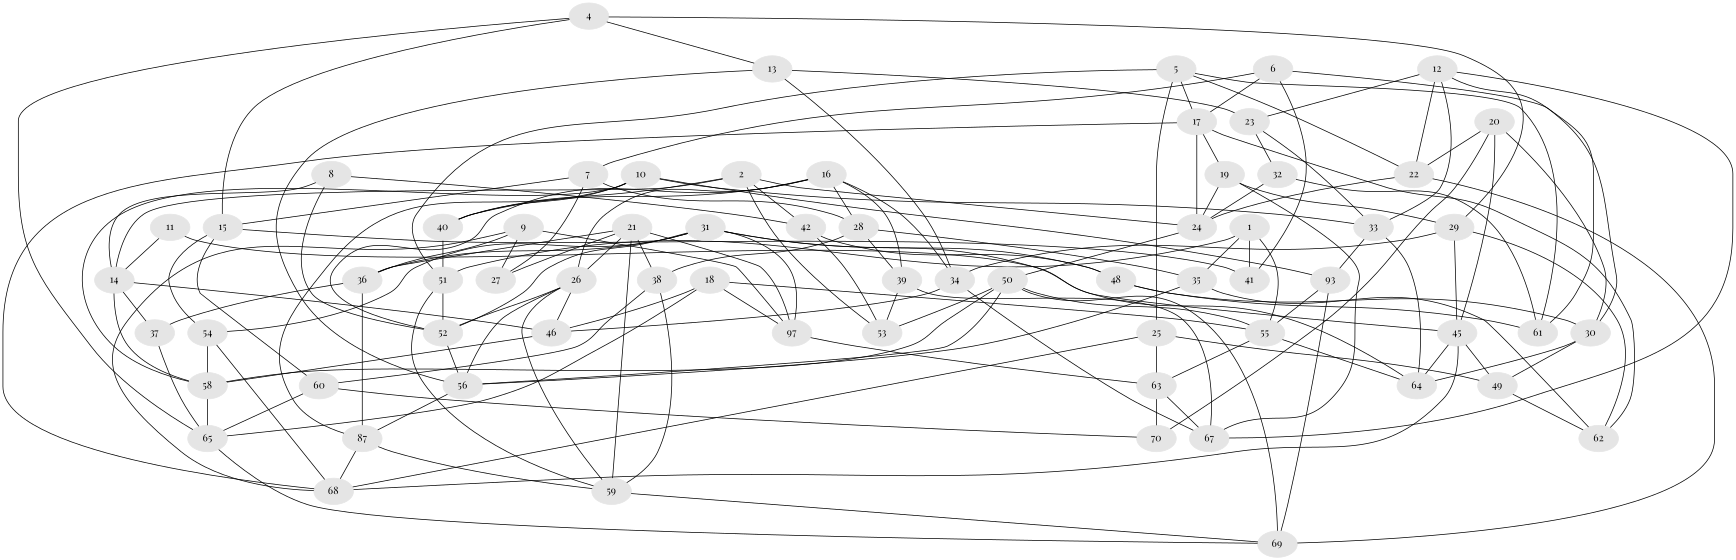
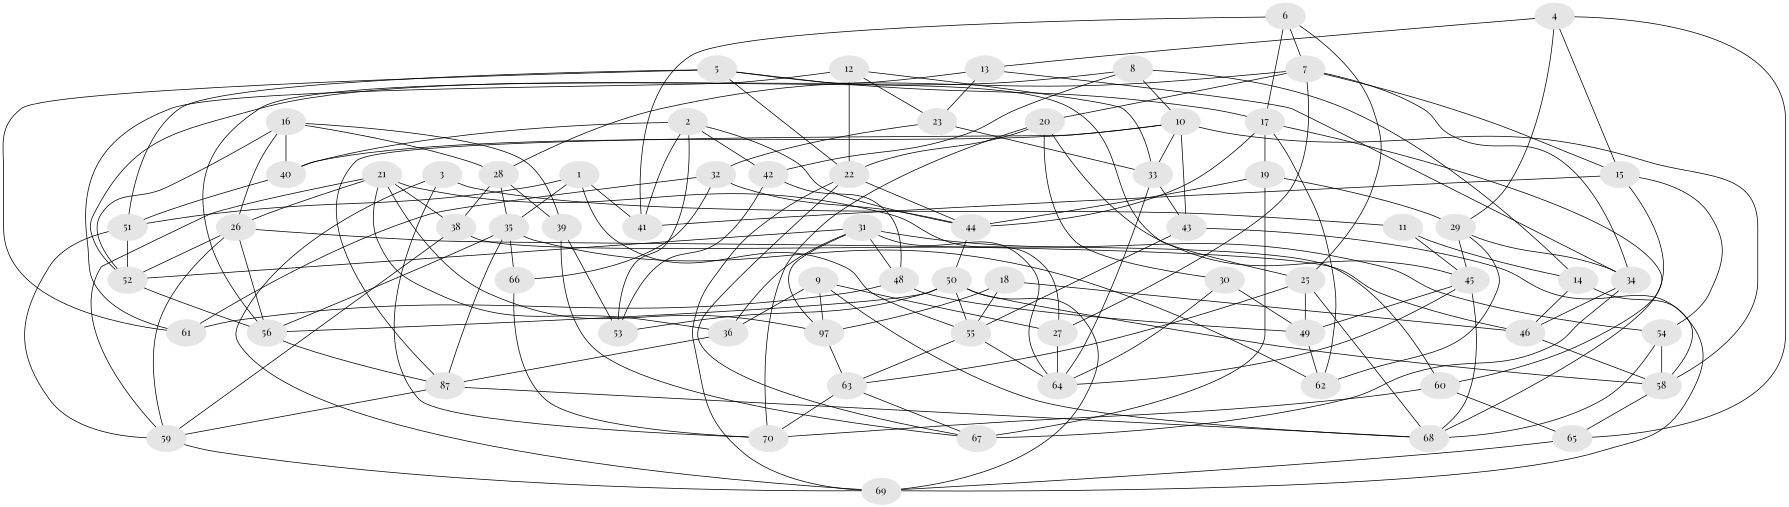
none -> (1156, 95)
none -> (1170, 96)
(1514, 98) -> (1380, 135)
none -> (442, 175)
(306, 194) -> (660, 173)
(908, 220) -> (1498, 146)
(1197, 227) -> (971, 227)
none -> (515, 280)
(1330, 280) -> (1187, 227)
none -> (475, 298)
(1445, 300) -> (1043, 312)
(1688, 332) -> (722, 364)
(155, 333) -> none
none -> (1057, 359)
(499, 396) -> none
